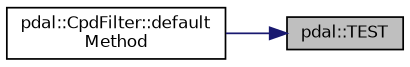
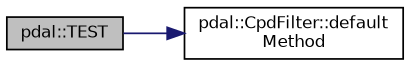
(248, 33) -> (145, 33)
